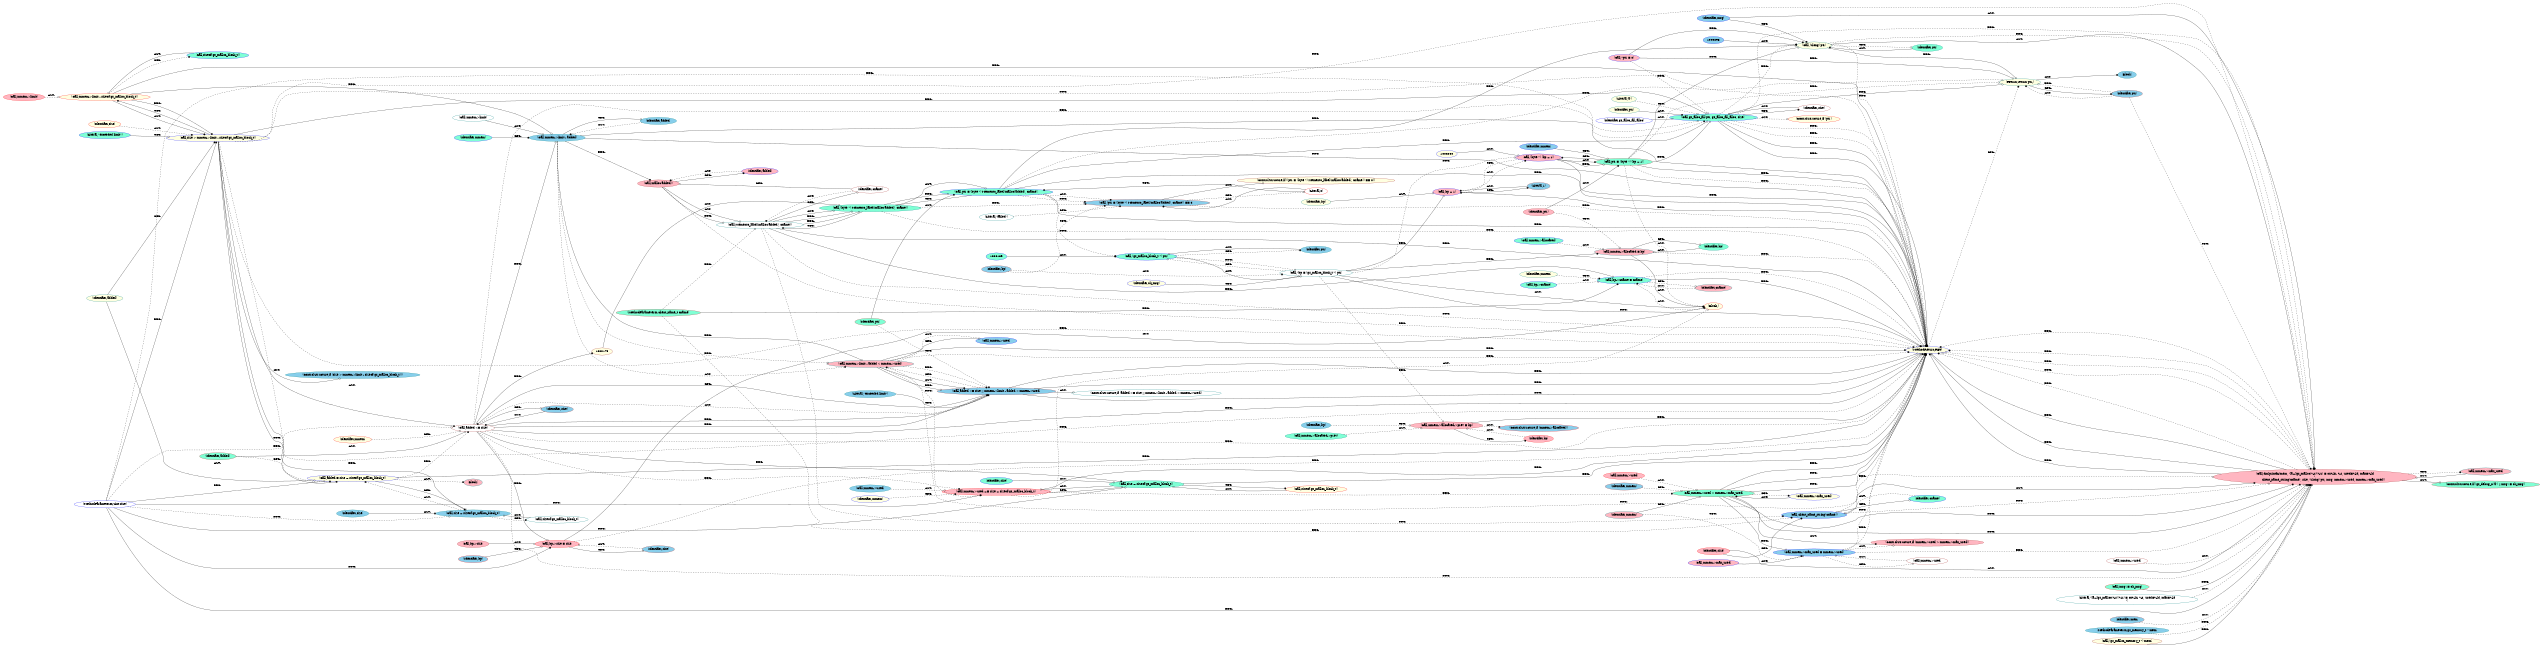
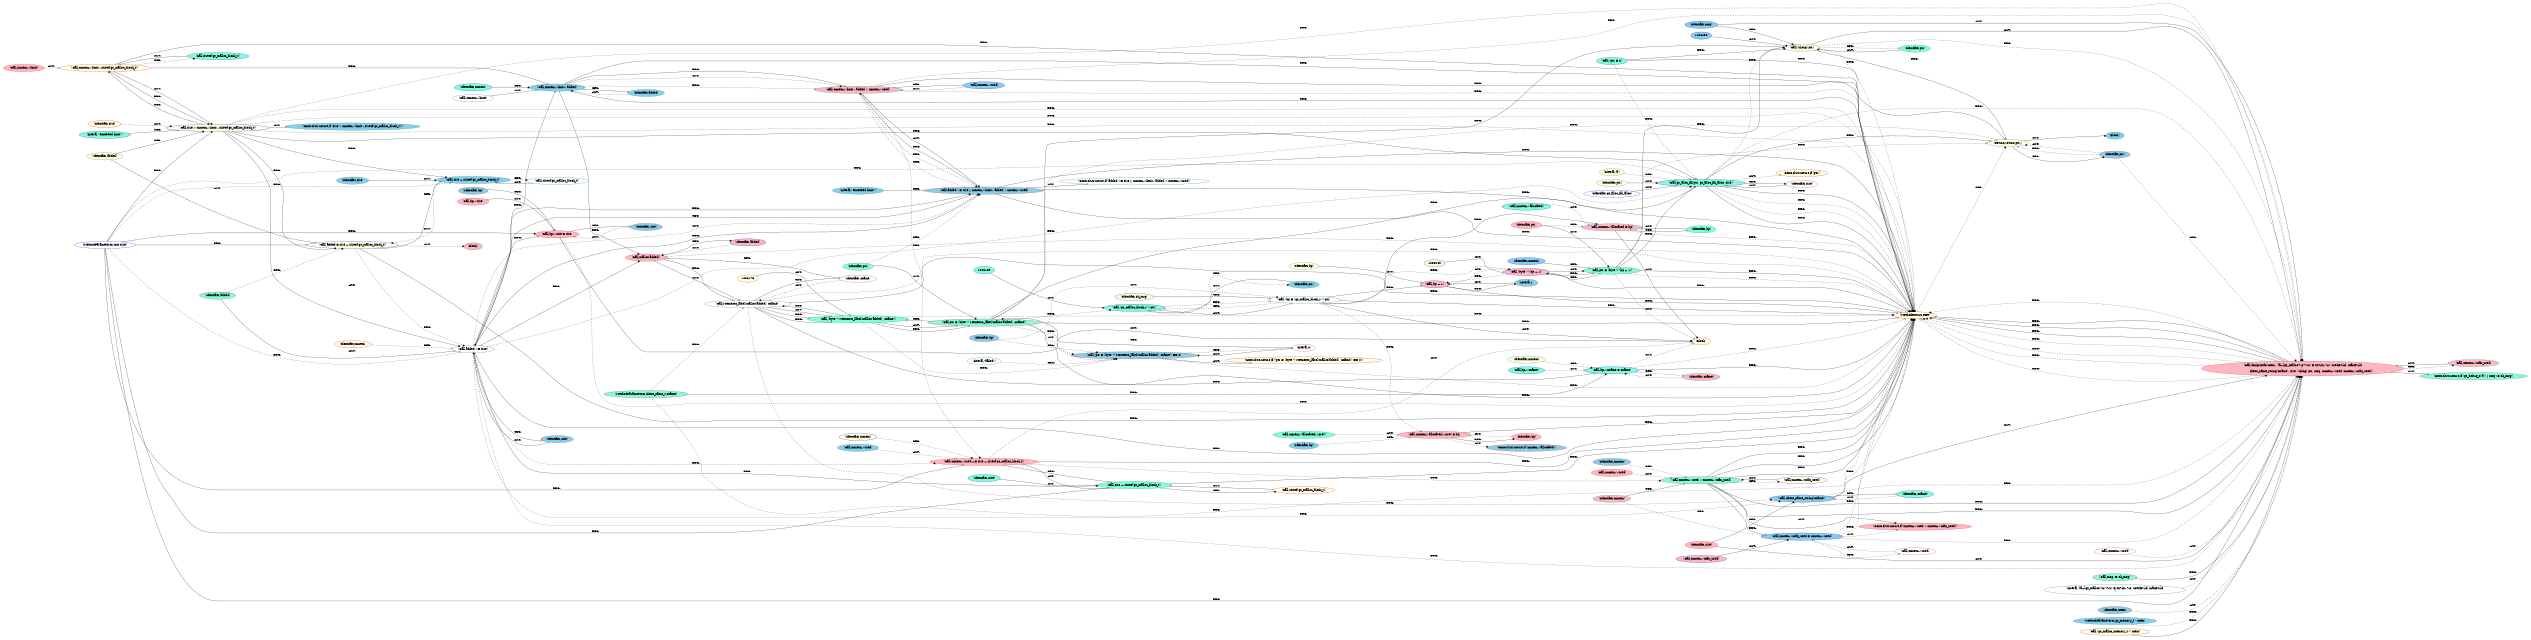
(1624, 58) -> (1612, 61)
(996, 192) -> (984, 323)
(1927, 350) -> (1915, 315)
(525, 376) -> (559, 304)
